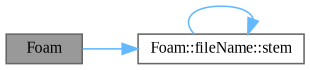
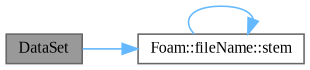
(44, 49) -> (44, 49)
